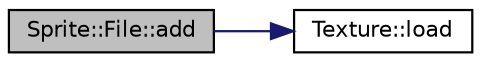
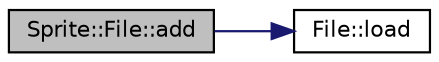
(383, 31) -> (362, 31)
